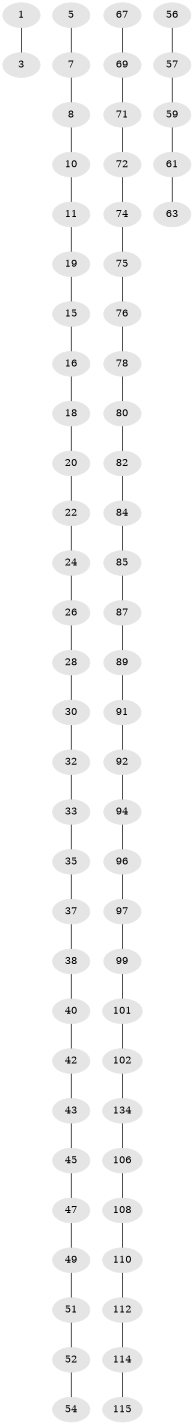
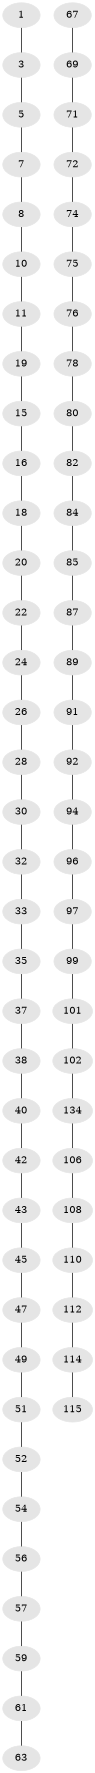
none -> (21, 90)
none -> (21, 1534)
